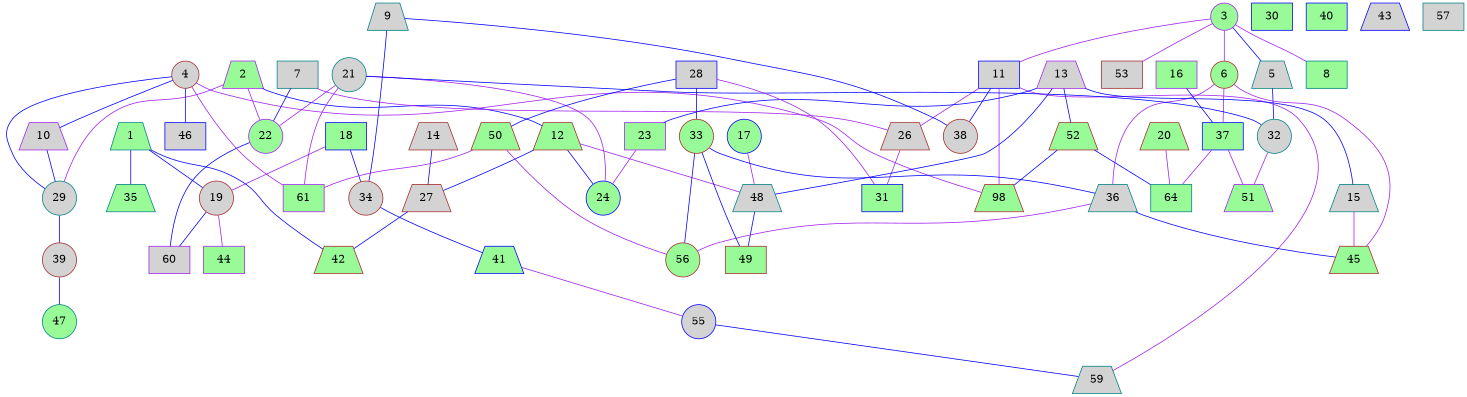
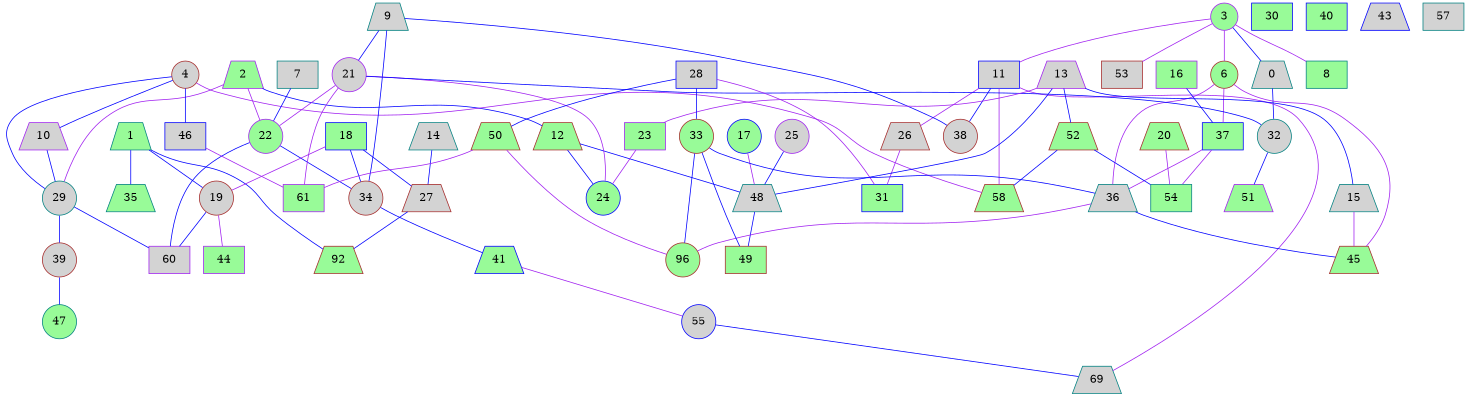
none -> (369, 45)
(349, 75) -> (349, 75)
(1272, 75) -> (1272, 75)
(850, 102) -> (850, 102)
(602, 111) -> none
(433, 136) -> (433, 136)
none -> (792, 136)
(231, 142) -> (245, 168)
none -> (316, 167)
(1236, 167) -> (1162, 171)
(660, 168) -> (660, 168)
(1261, 168) -> (1261, 168)
(489, 171) -> (384, 165)
(999, 198) -> (999, 198)
(1171, 198) -> (1171, 198)
none -> (112, 227)
(339, 260) -> (339, 260)
(683, 260) -> (683, 260)
(1097, 380) -> (1097, 380)
